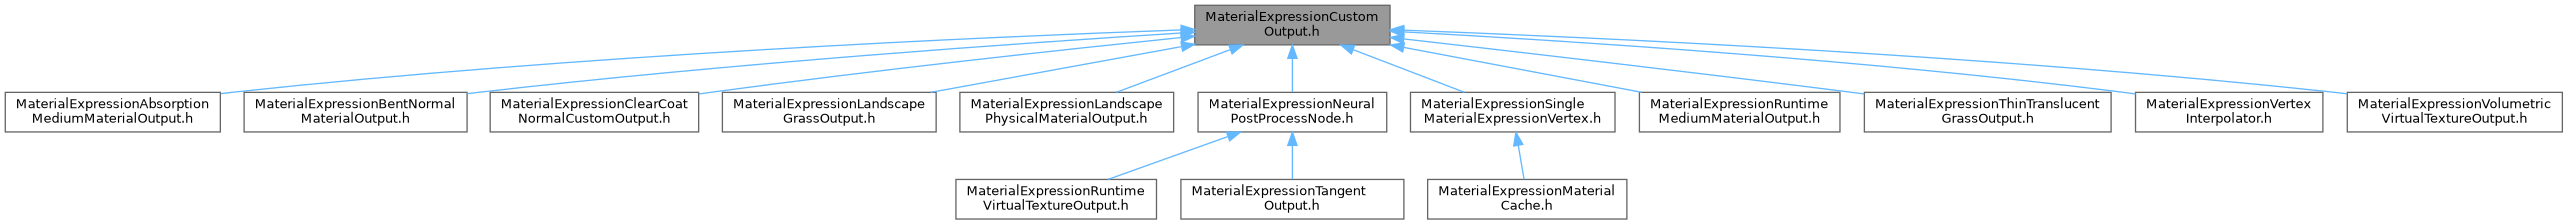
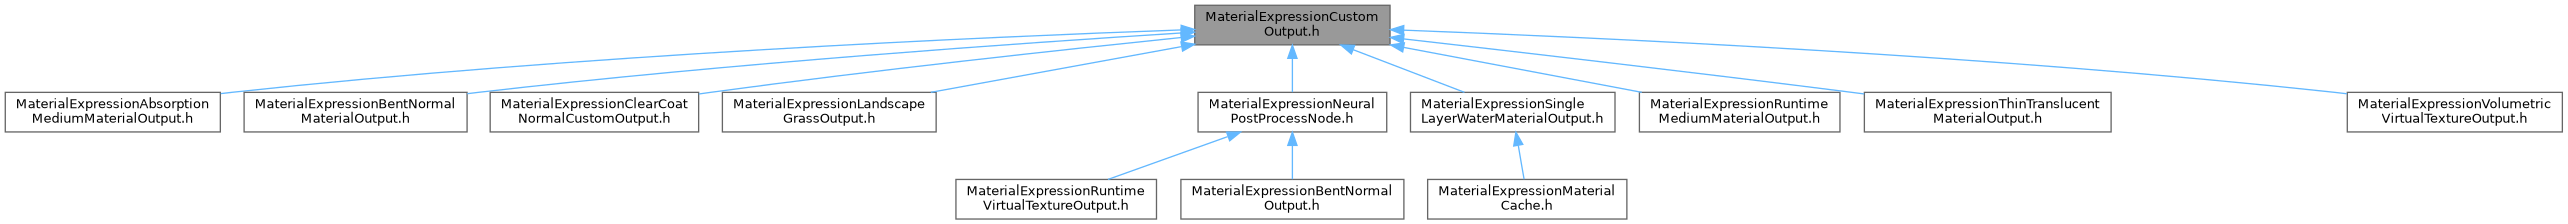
(1067, 112) -> none
(1513, 112) -> (1513, 112)
(1988, 112) -> (1988, 112)
(2229, 112) -> none
(1292, 199) -> (1292, 199)
